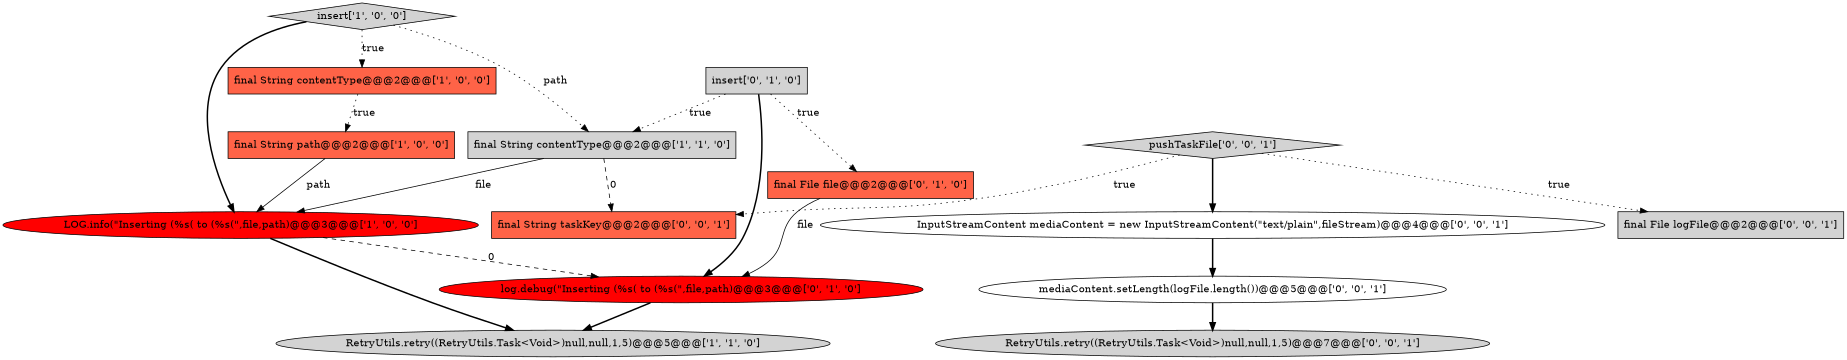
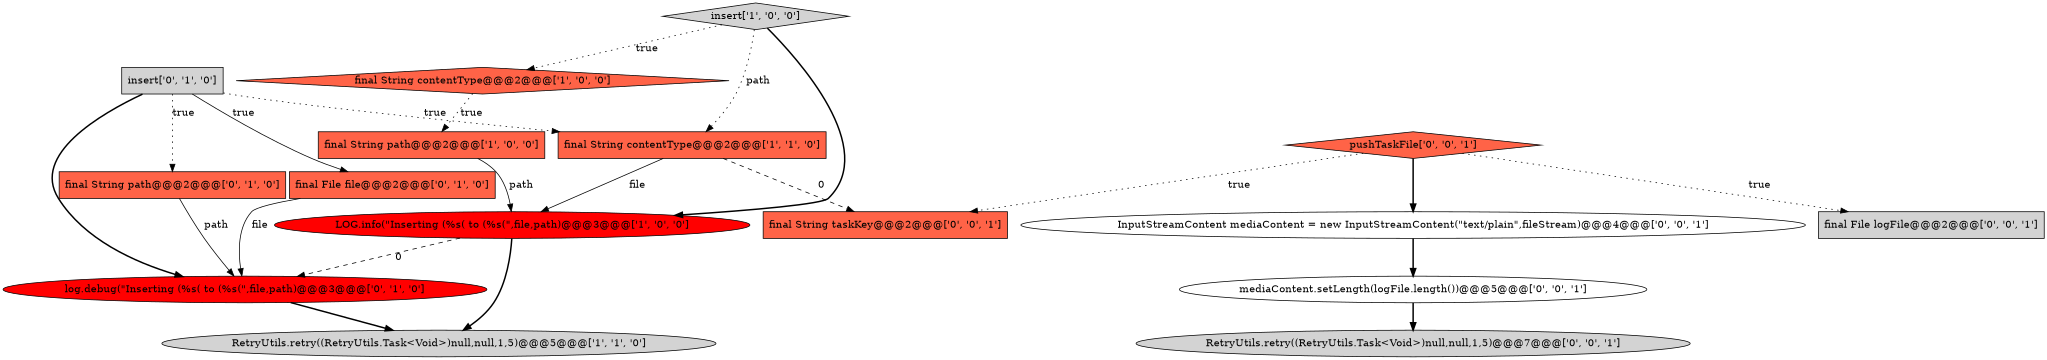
(362, 81) -> (483, 81)
(811, 130) -> (265, 136)
(602, 145) -> (692, 145)
(1213, 145) -> (1413, 145)
none -> (172, 185)
